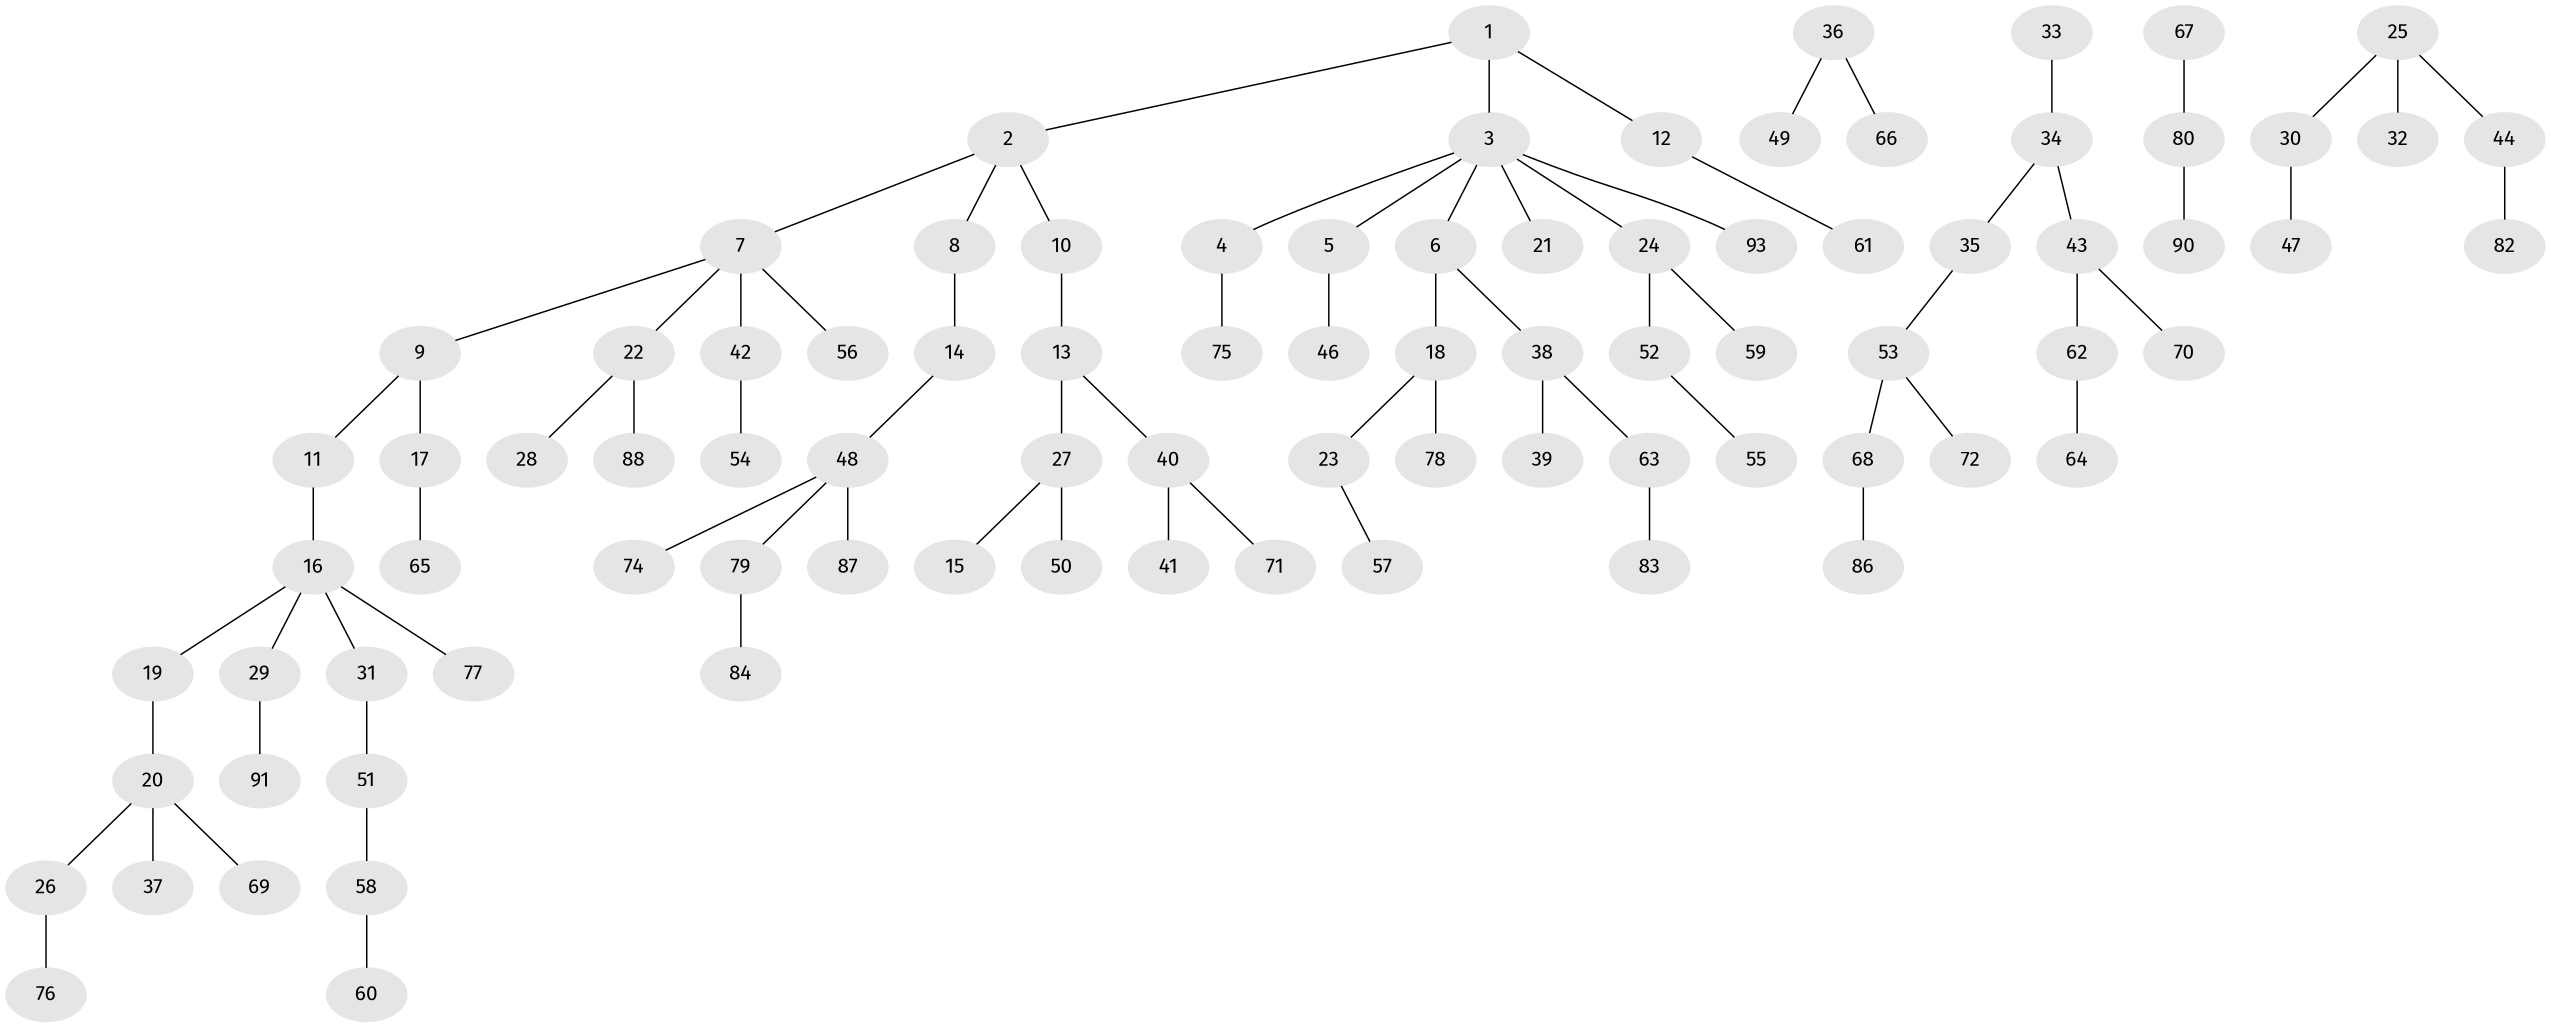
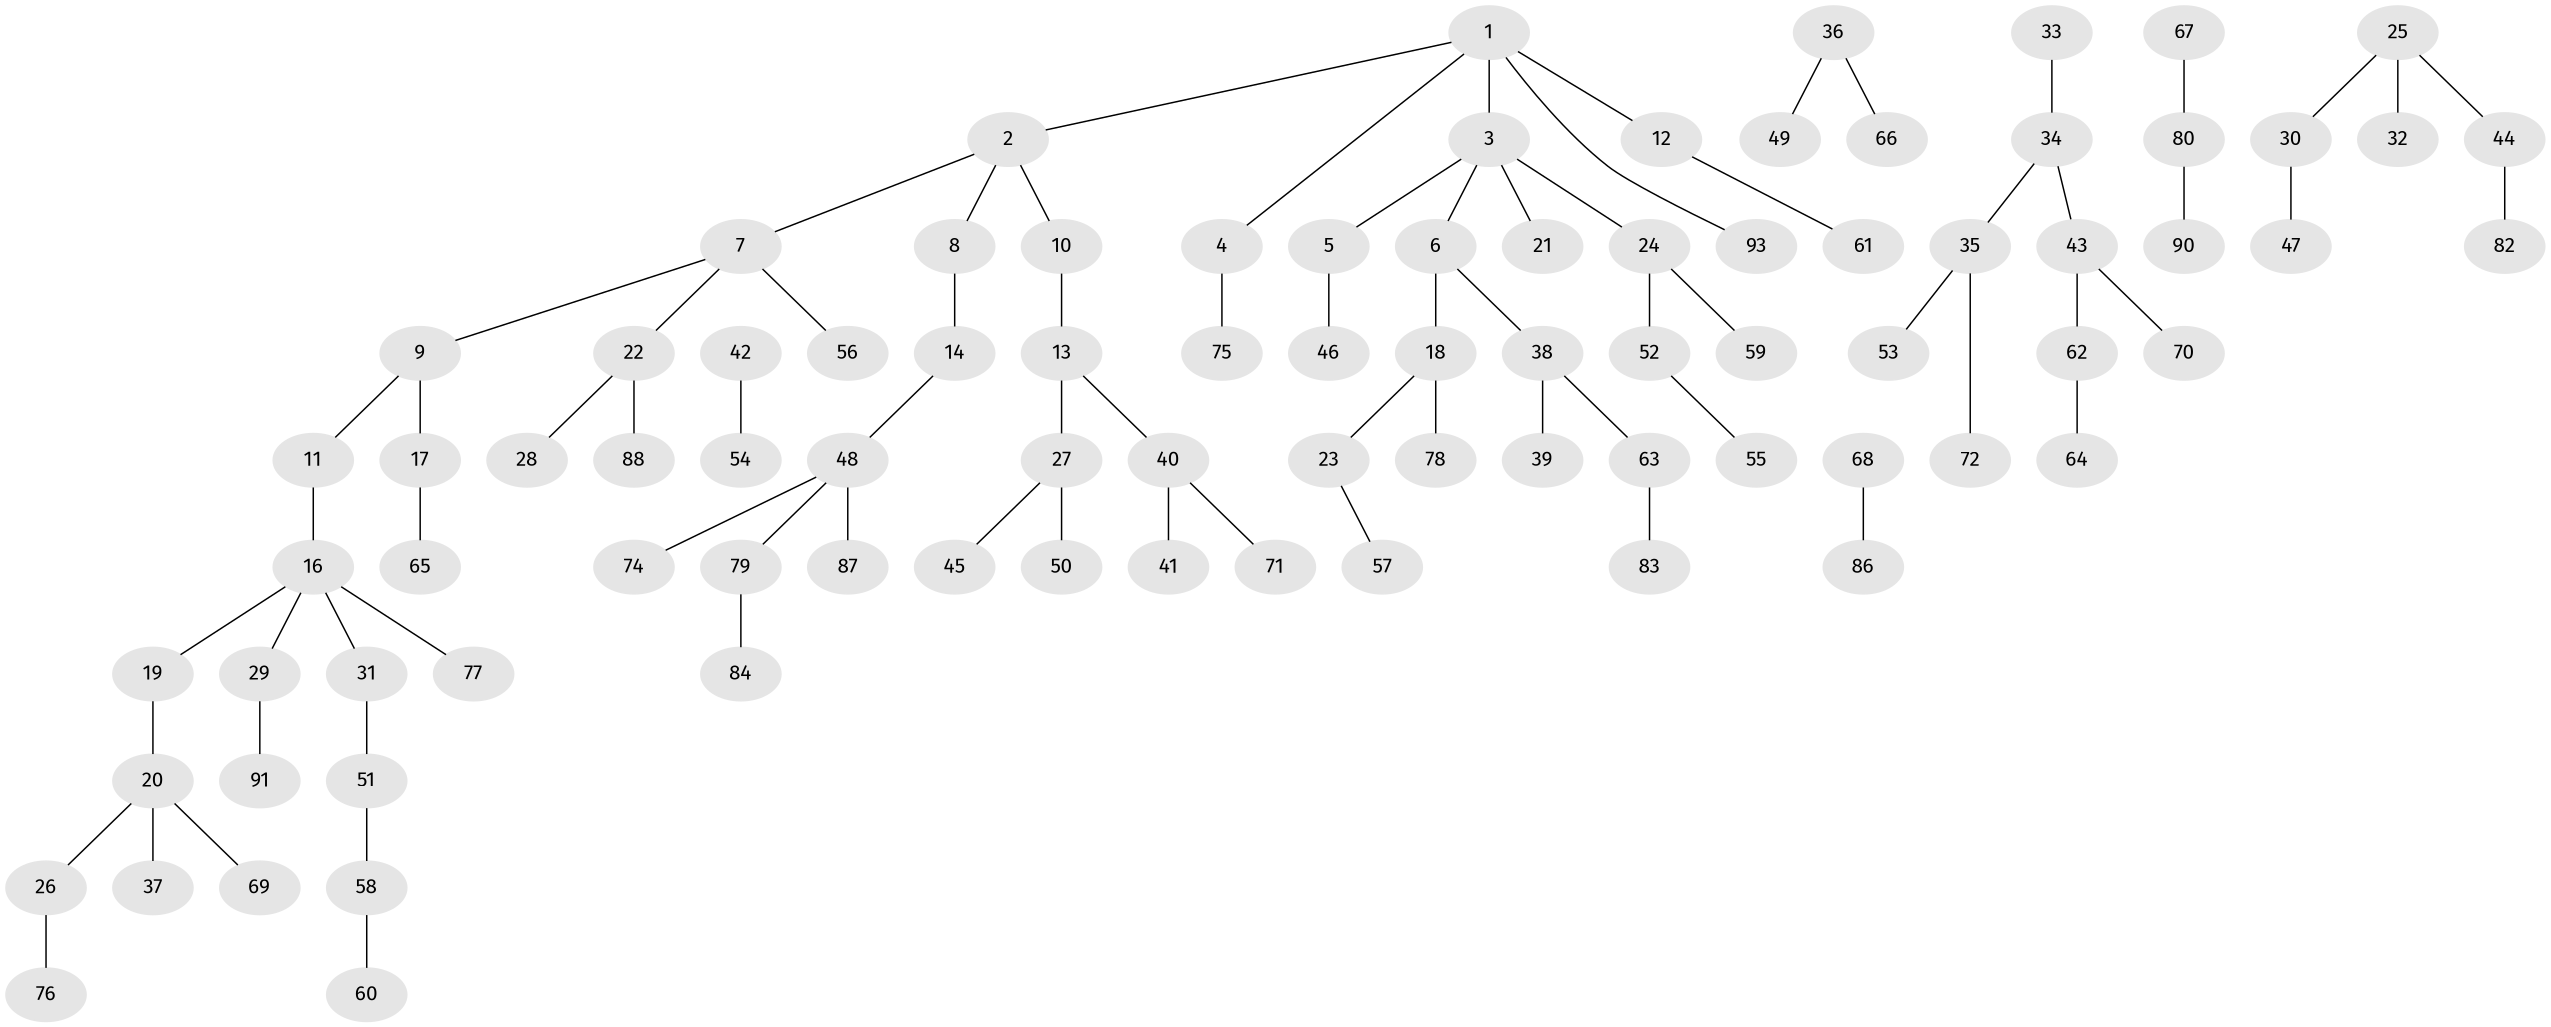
(1353, 189) -> (1355, 140)
(1624, 191) -> (1602, 161)
(741, 300) -> none
(1876, 407) -> none
(1929, 407) -> (1970, 353)
(955, 567) -> (955, 567)
